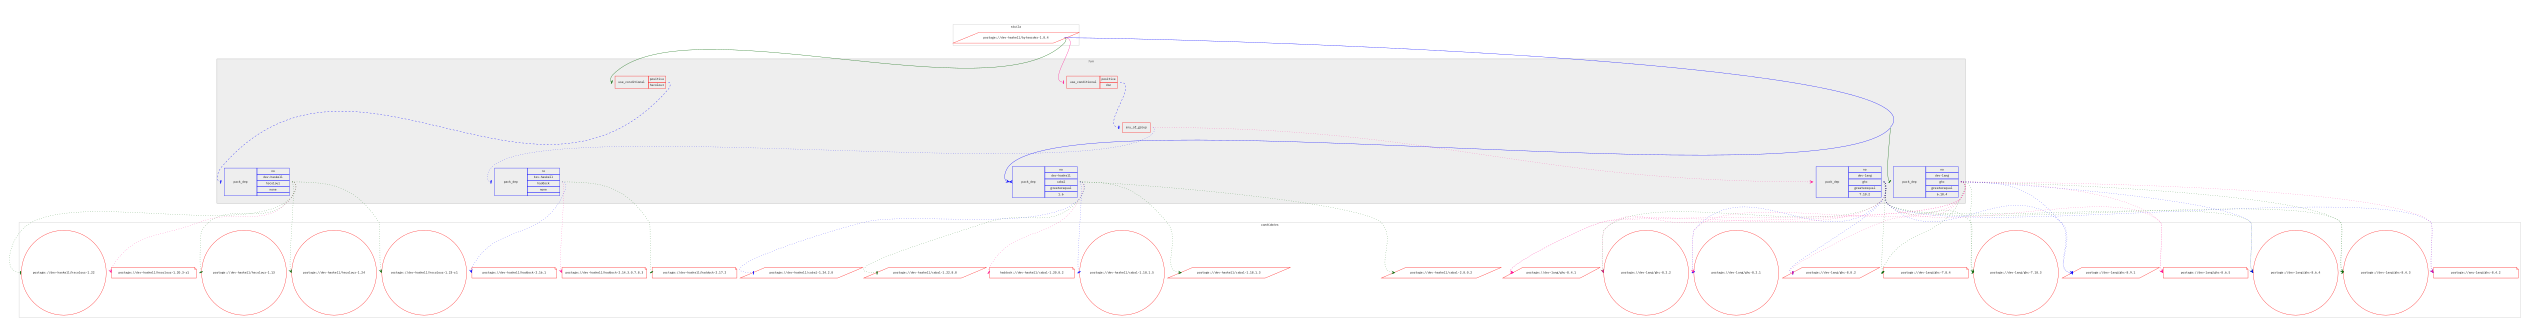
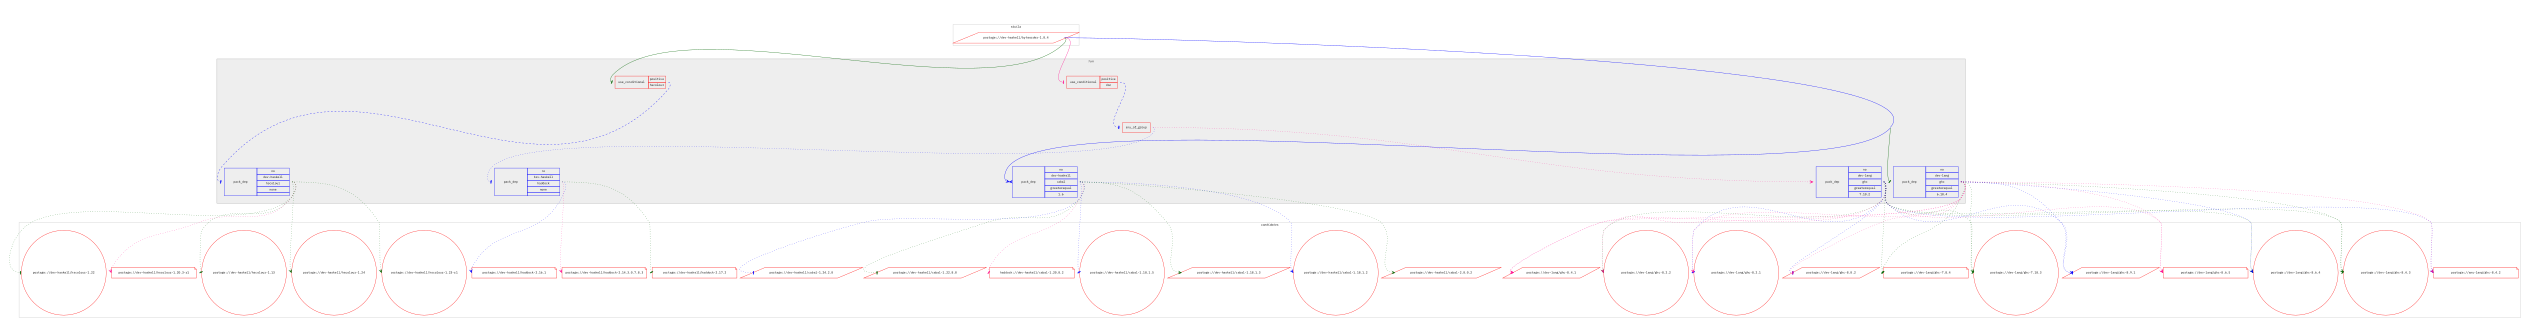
none -> (1336, 273)
